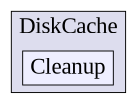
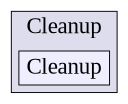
(68, 27) -> (64, 27)
